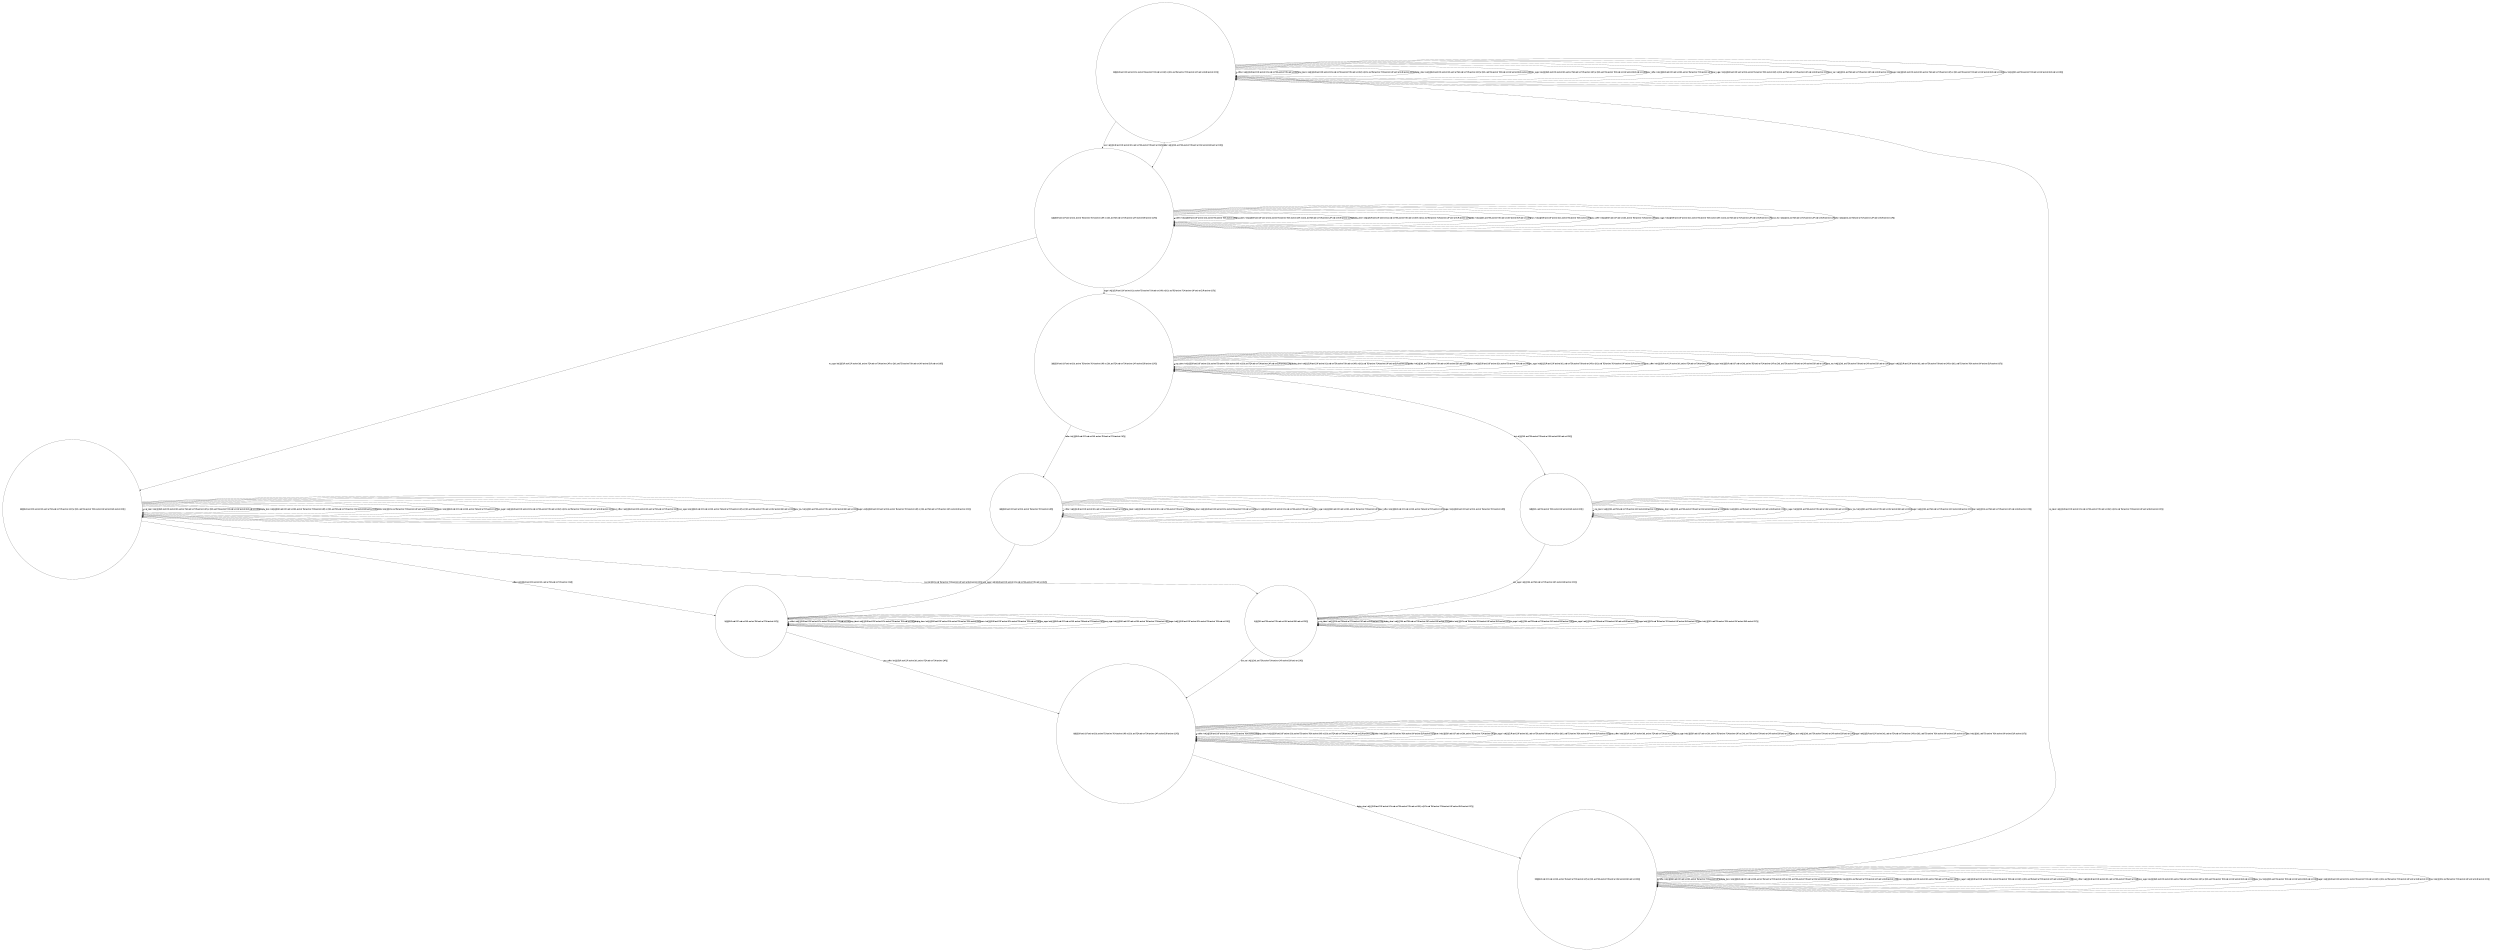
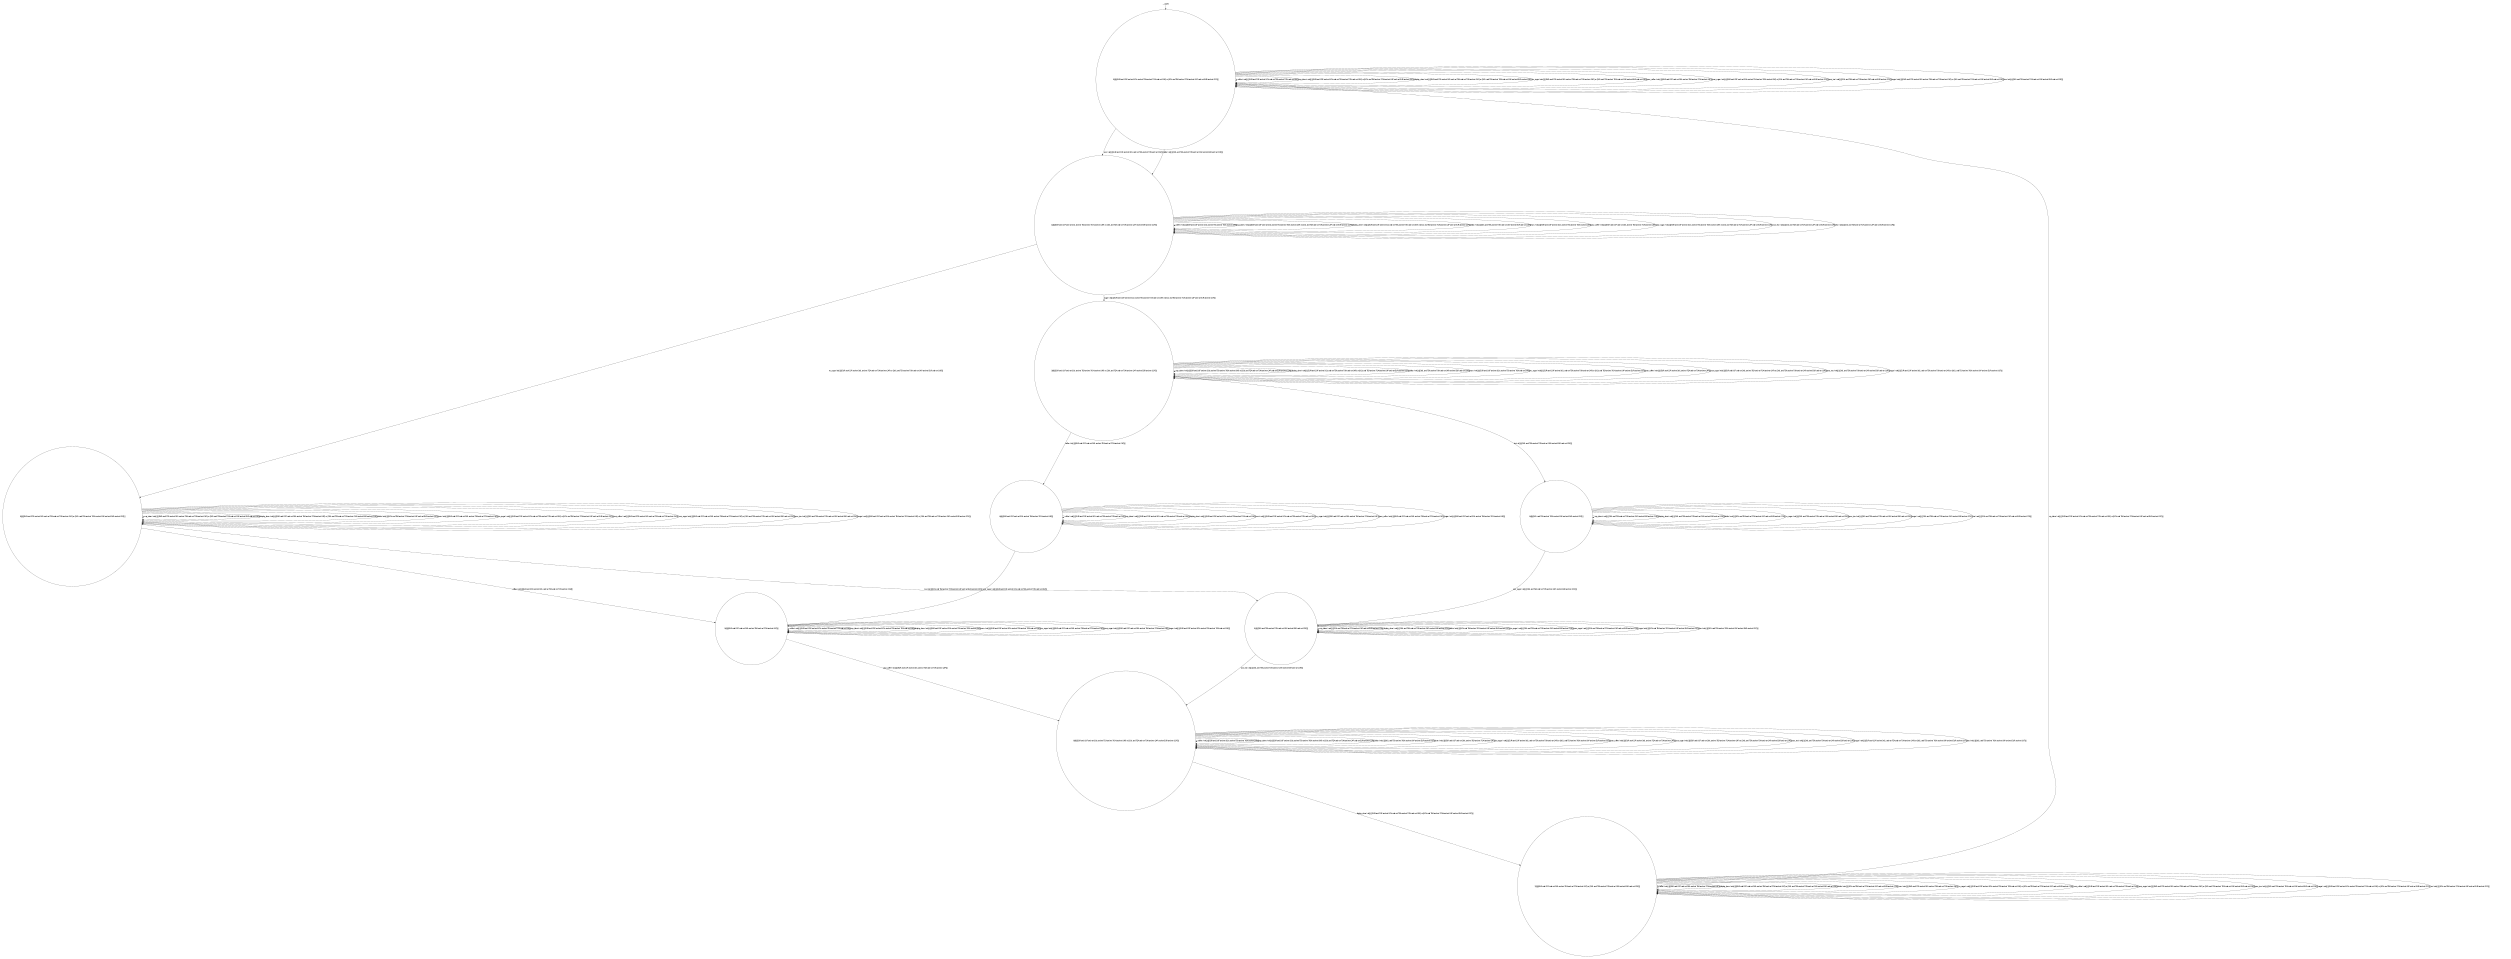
none -> (1166, 4)
